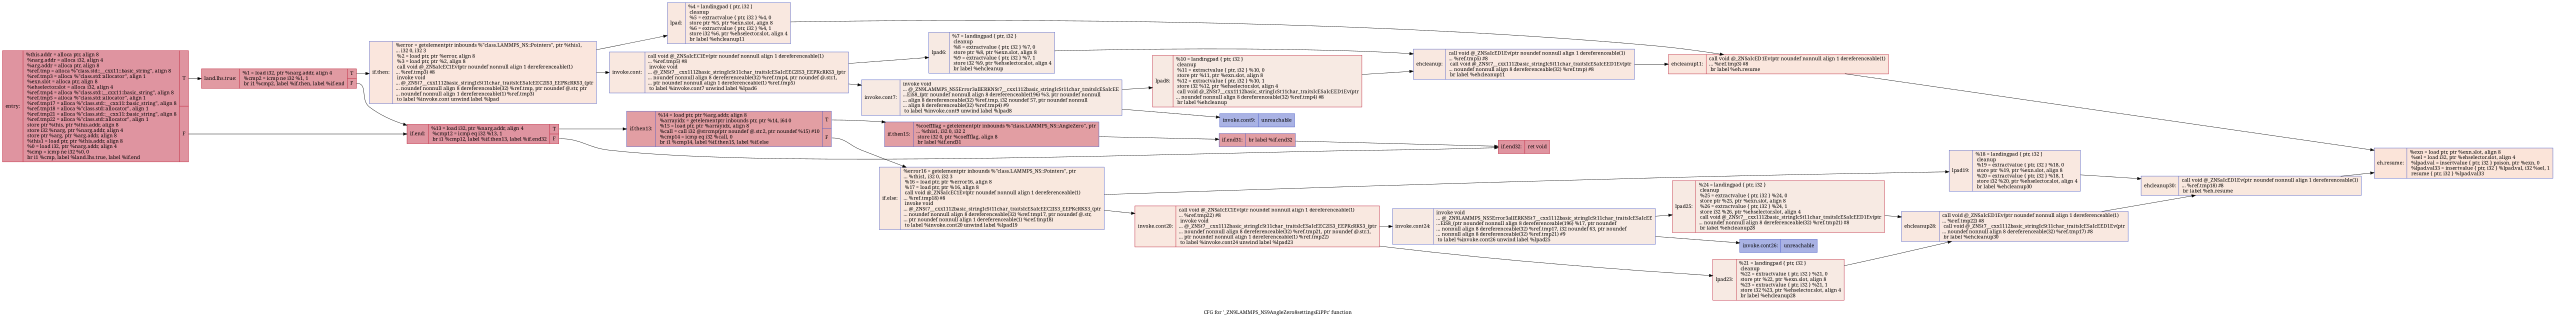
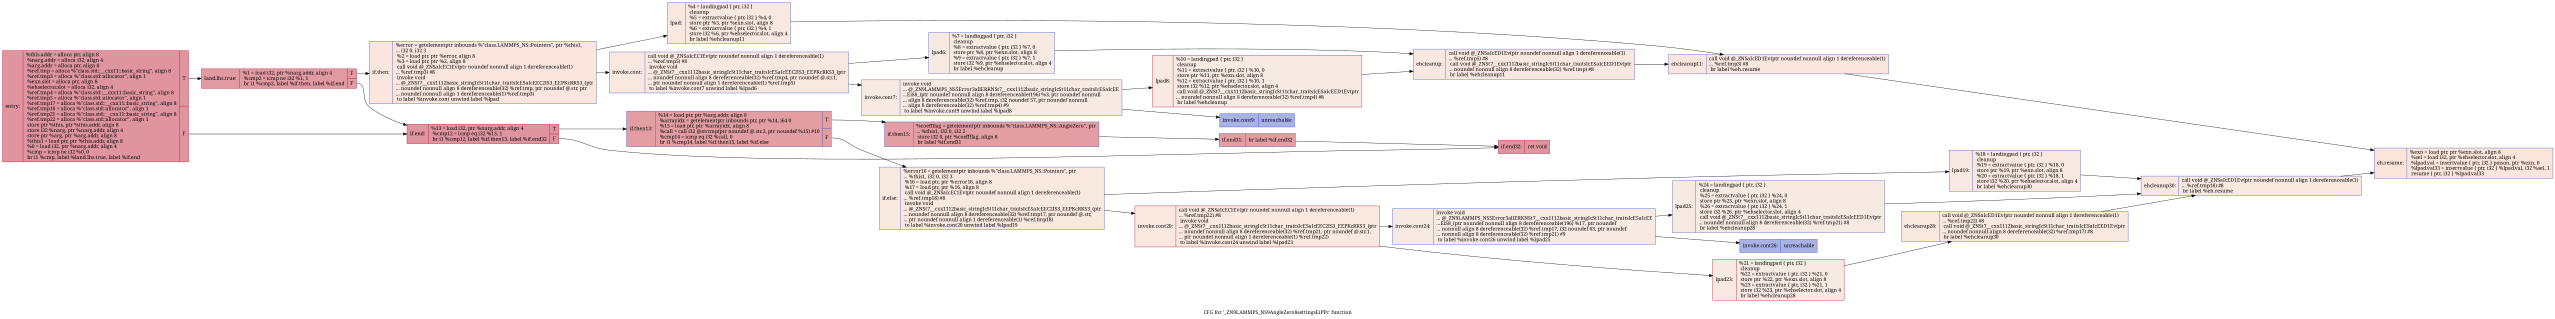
(1778, 64) -> (1778, 64)
(1778, 207) -> (1778, 207)
(1891, 216) -> (2011, 200)
